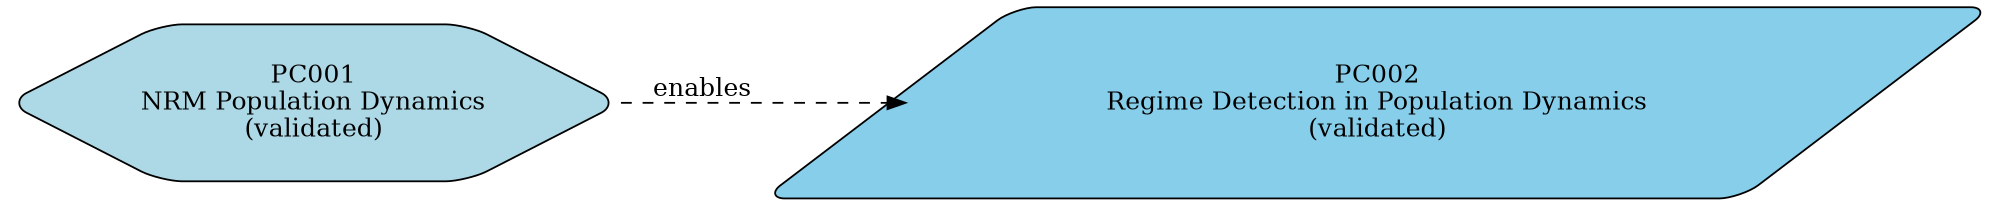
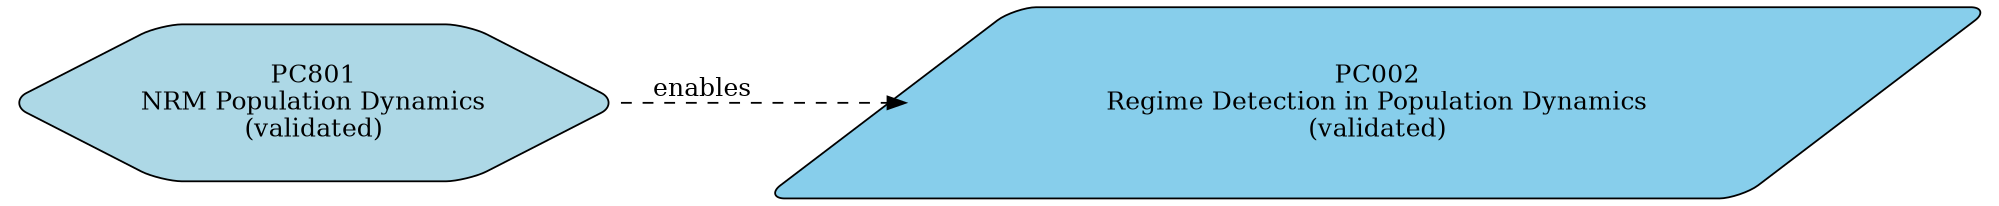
(314, 103) -> (314, 103)
